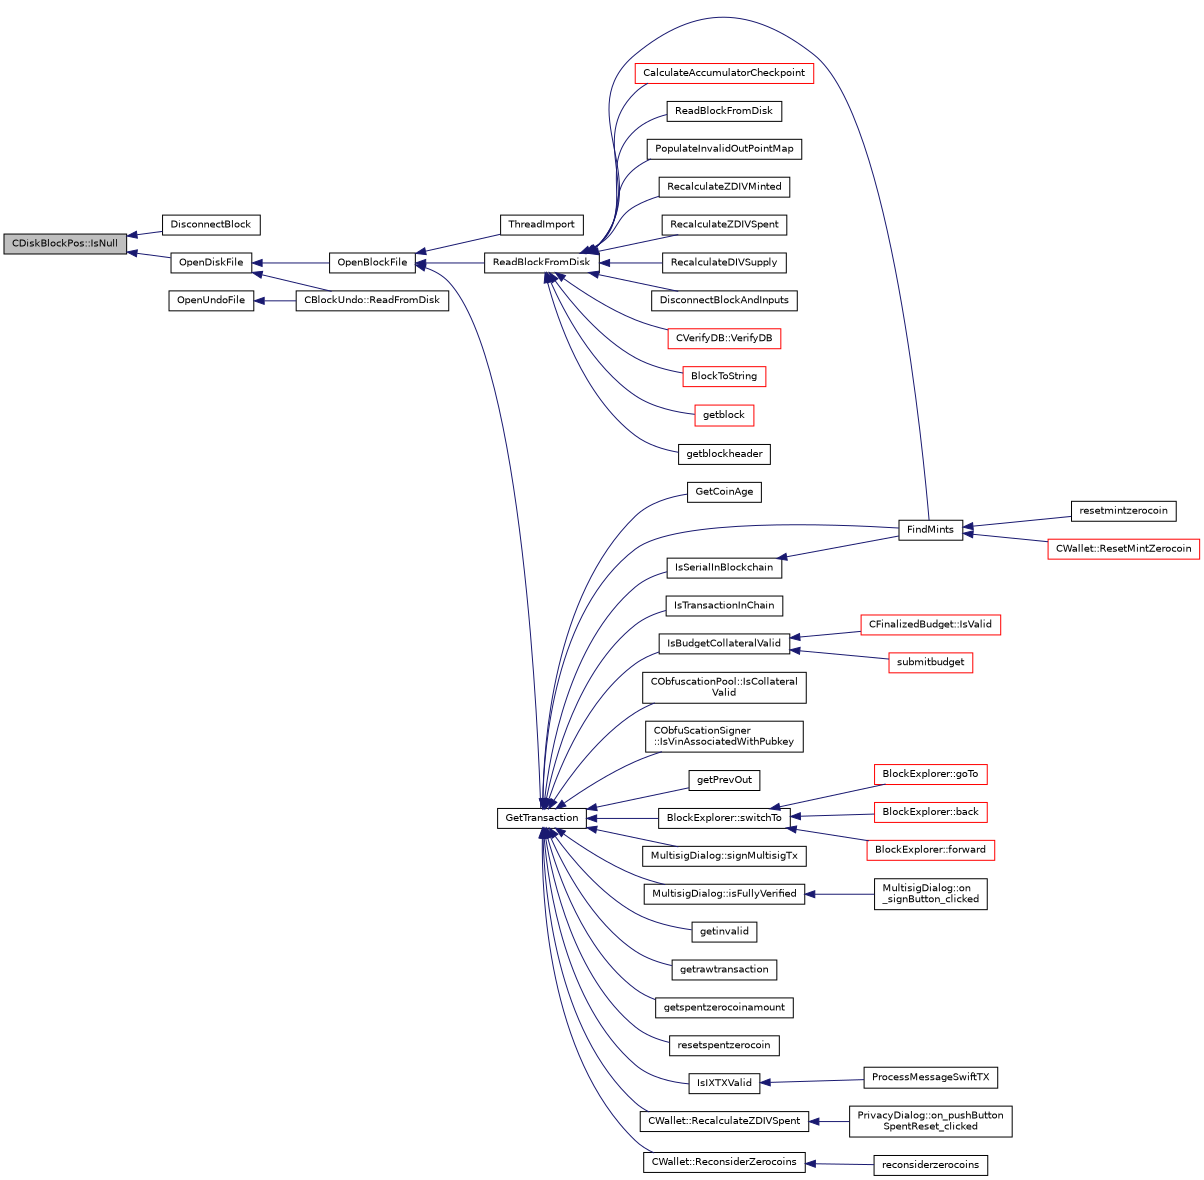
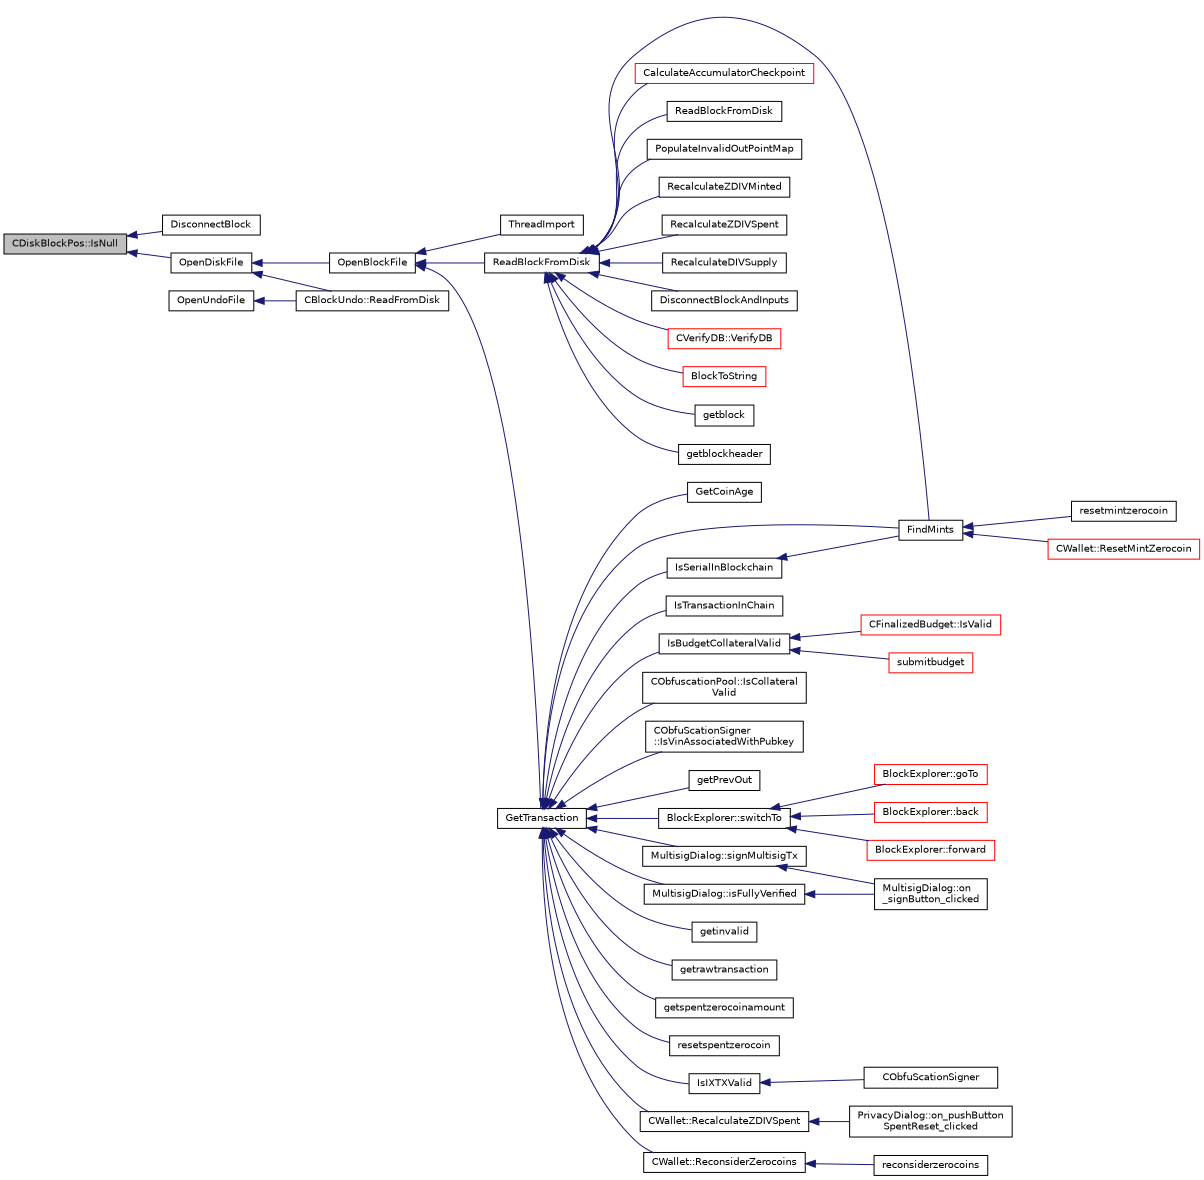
(724, 416) -> (724, 416)
none -> (831, 876)
(931, 1078) -> (931, 1078)
